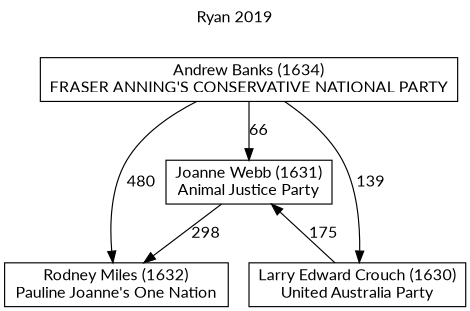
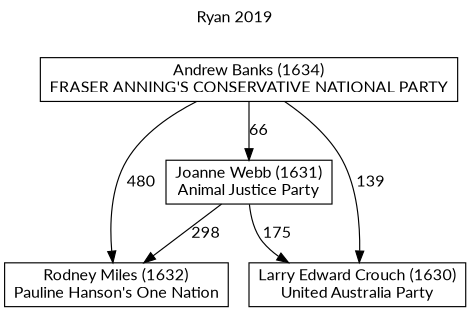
(308, 237) -> (258, 234)
(116, 285) -> (116, 285)
